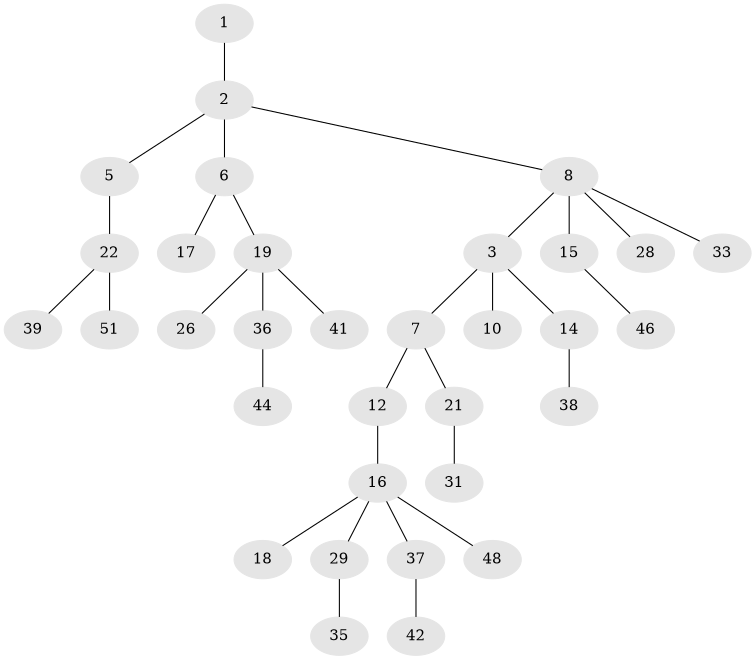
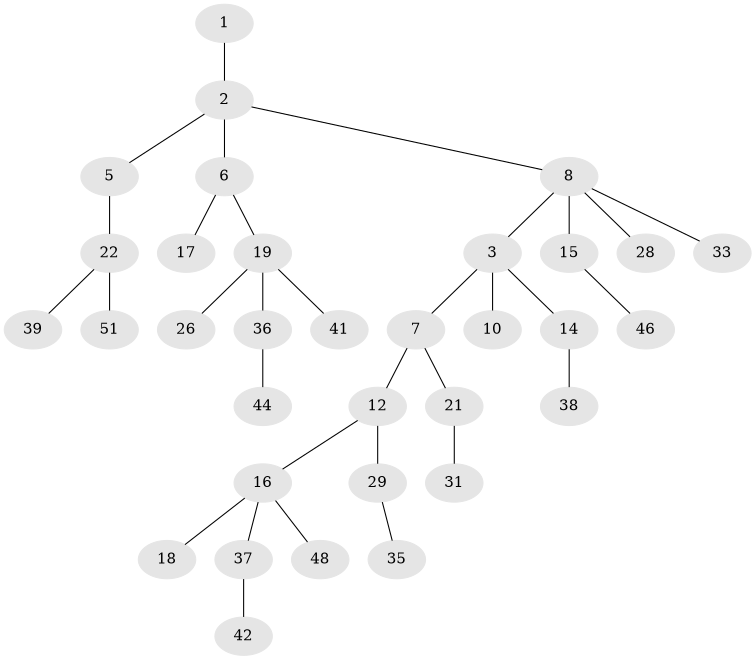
(359, 521) -> (378, 445)
